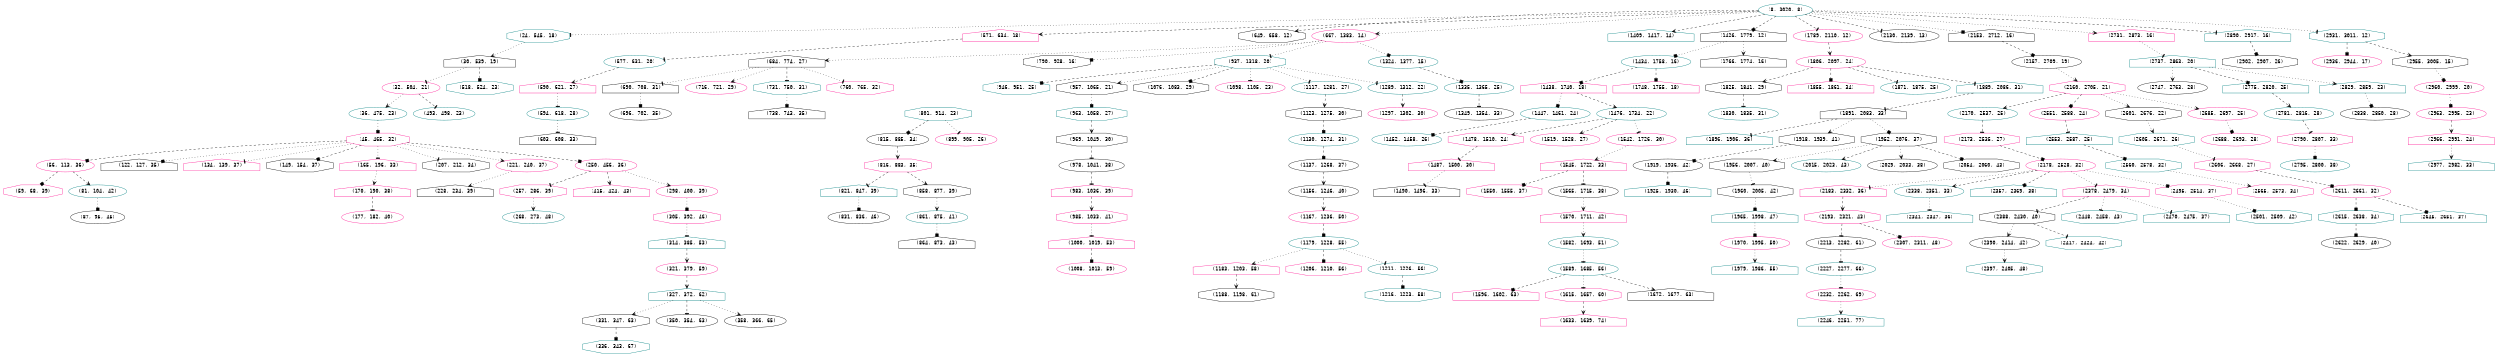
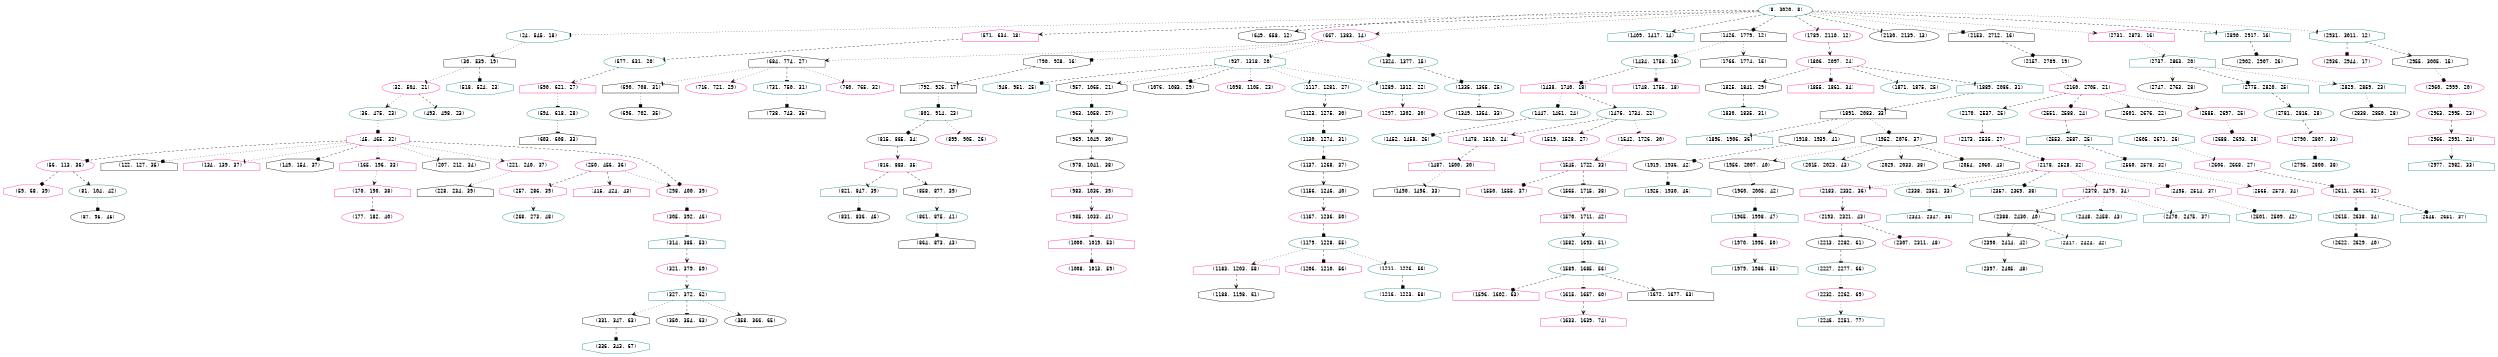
none -> (938, 88)
(2149, 125) -> none
(492, 151) -> (547, 149)
